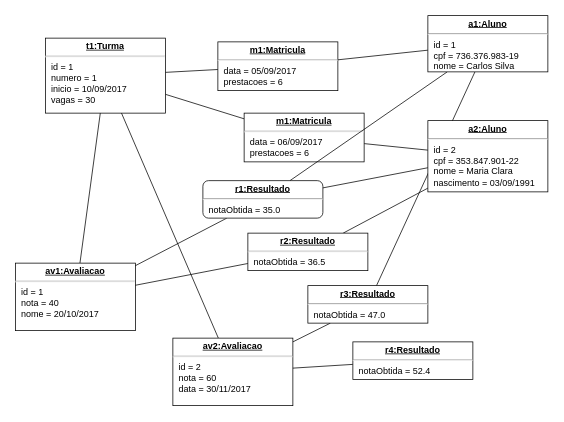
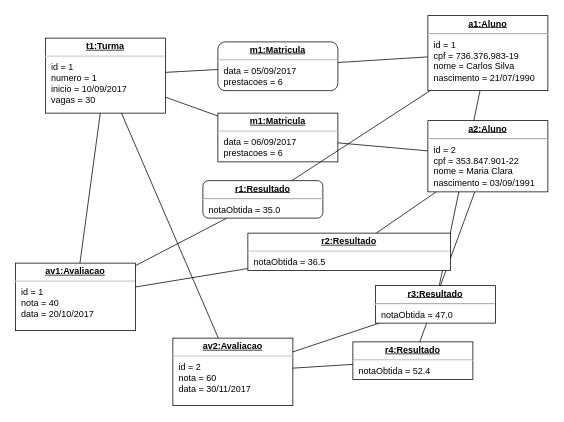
(488, 44) -> (488, 53)
(278, 66) -> (278, 66)
(304, 137) -> (278, 137)
(375, 178) -> (455, 245)
(308, 252) -> (349, 252)
(56, 284) -> (56, 284)
(368, 304) -> (435, 304)
